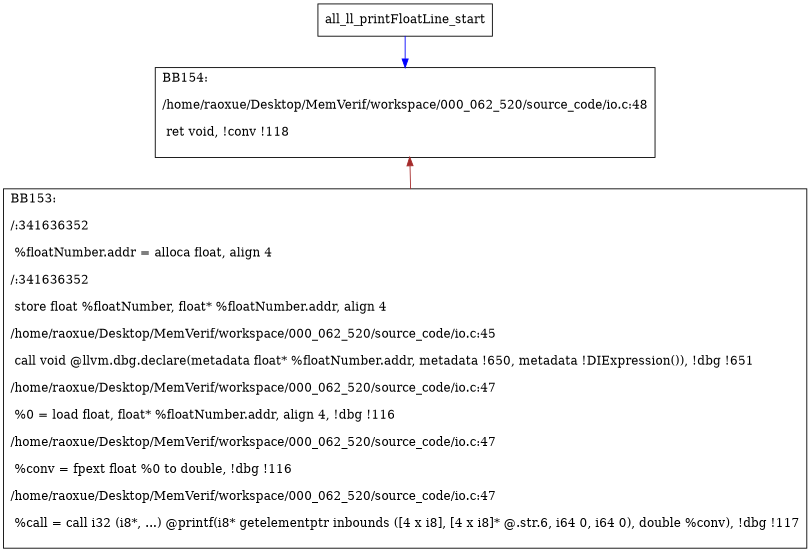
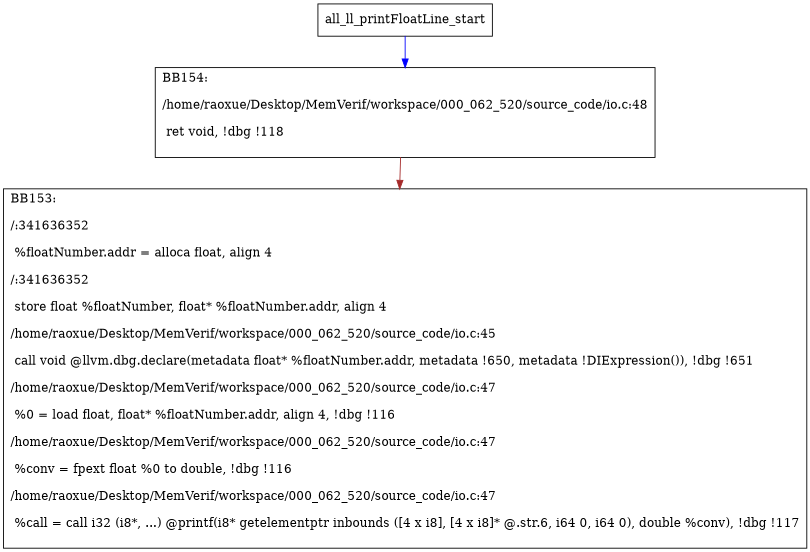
(226, 132) -> (223, 132)
(410, 178) -> (400, 169)
